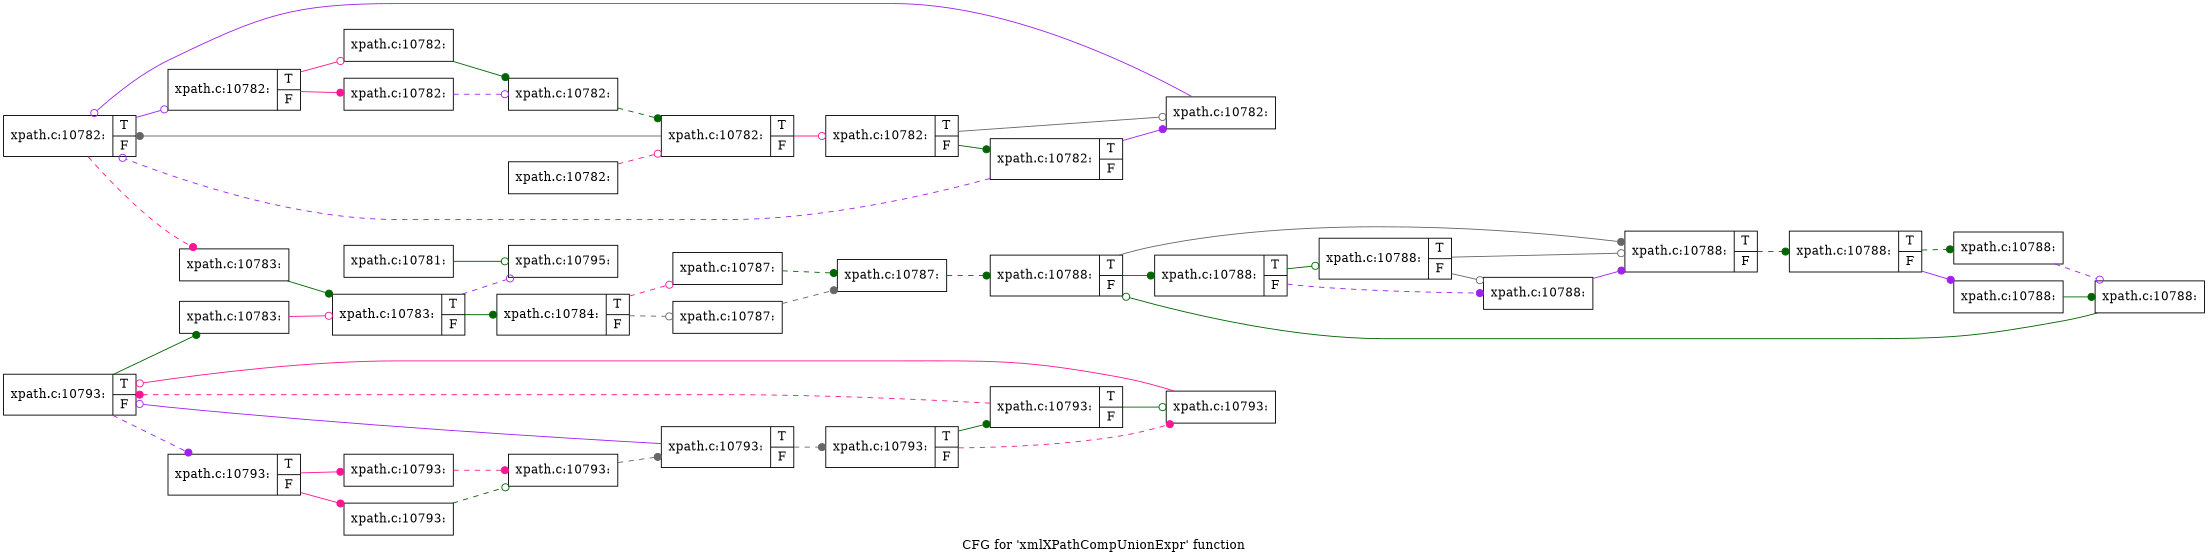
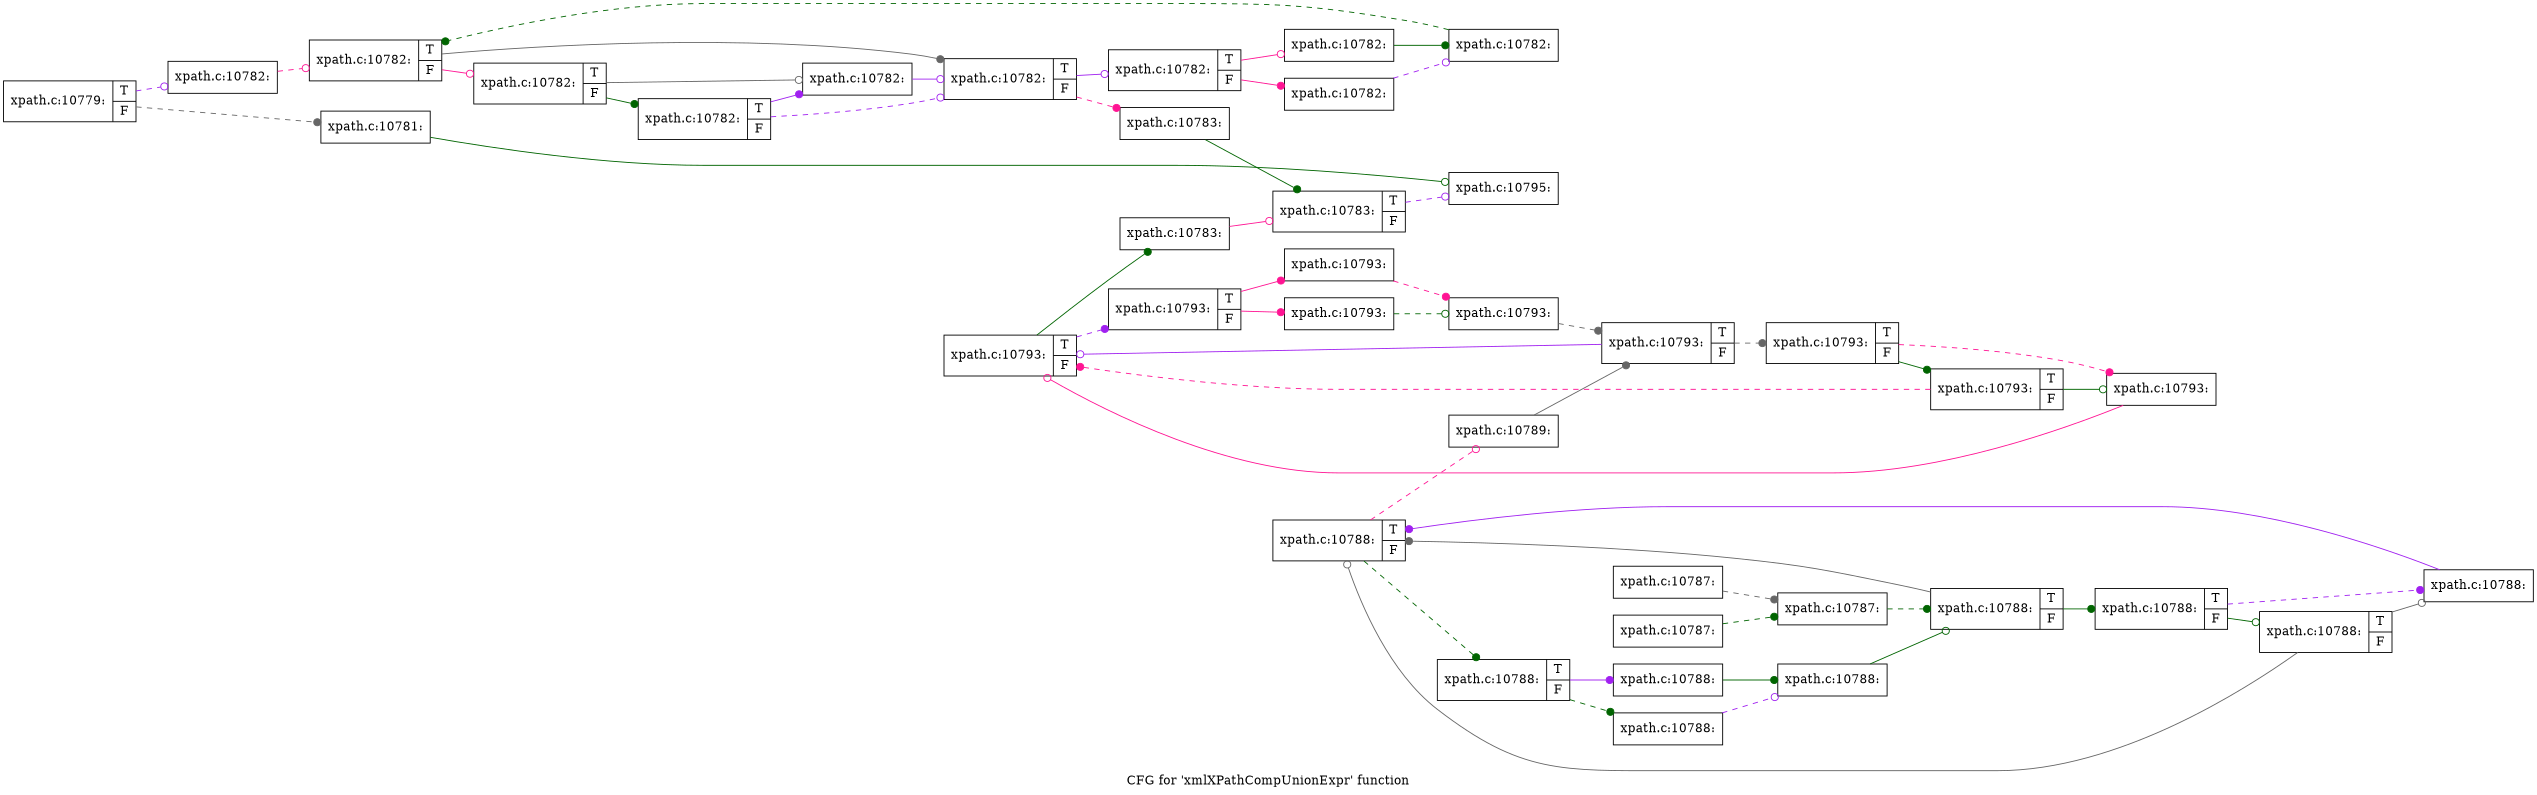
none -> (70, 101)
(563, 315) -> none
none -> (1504, 431)
